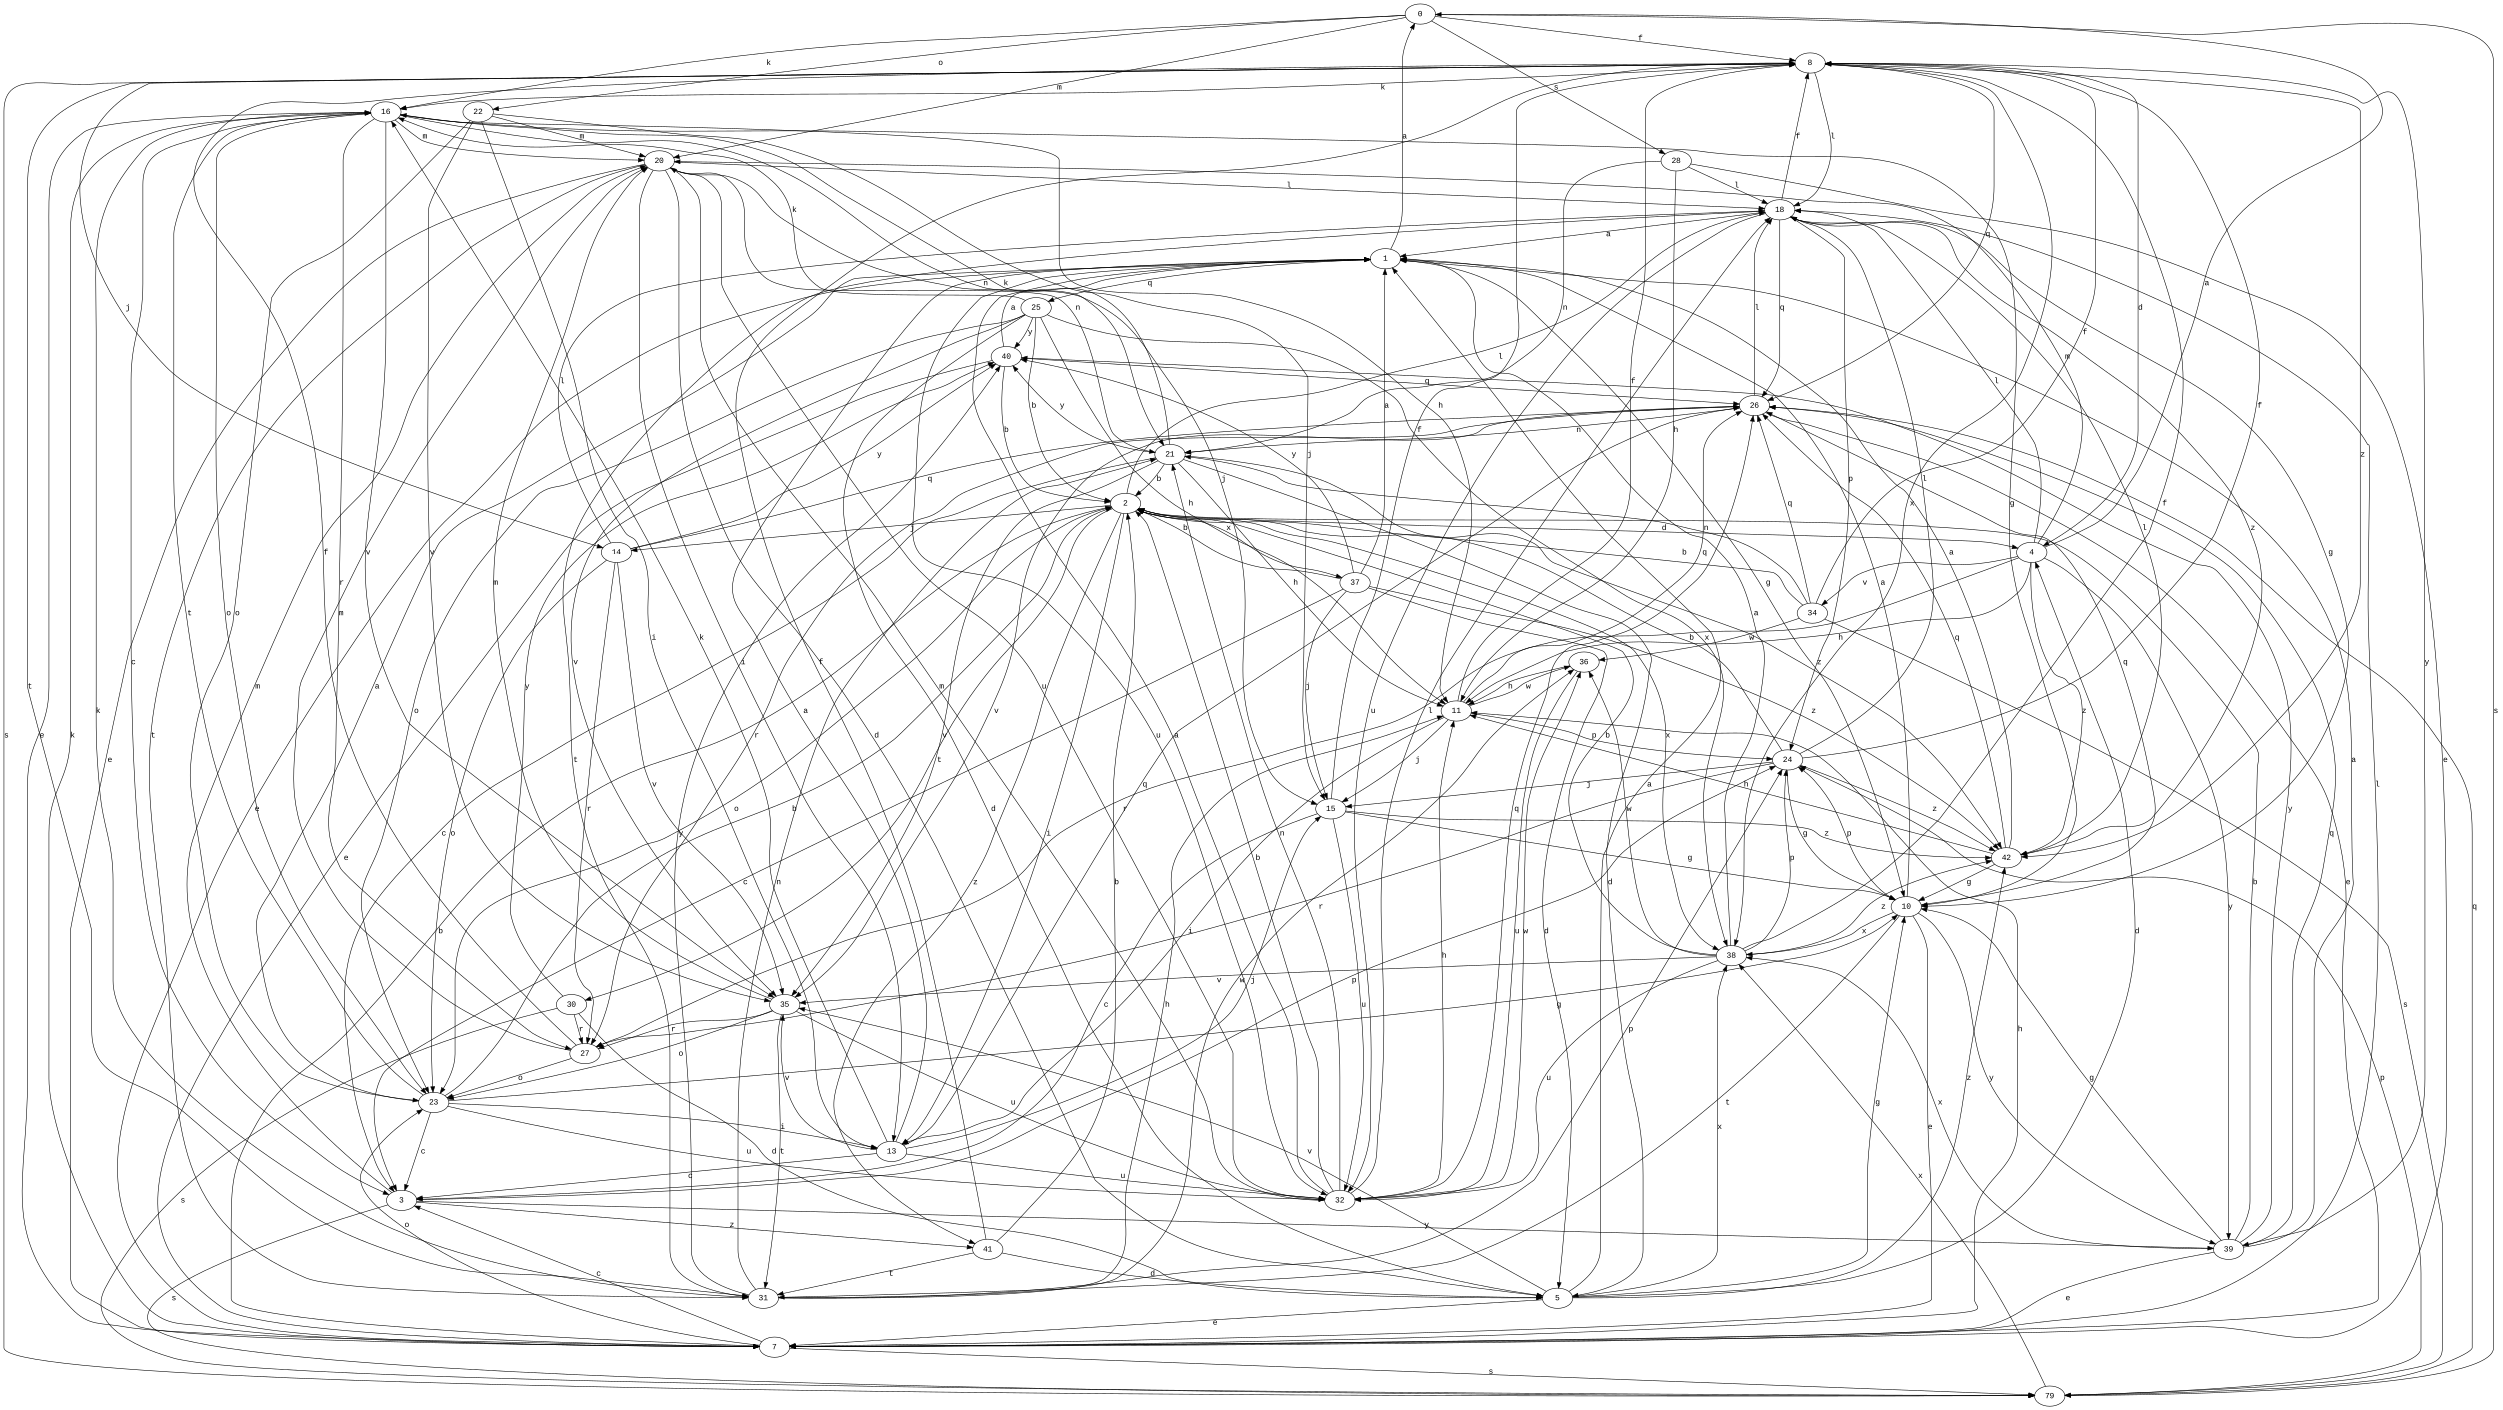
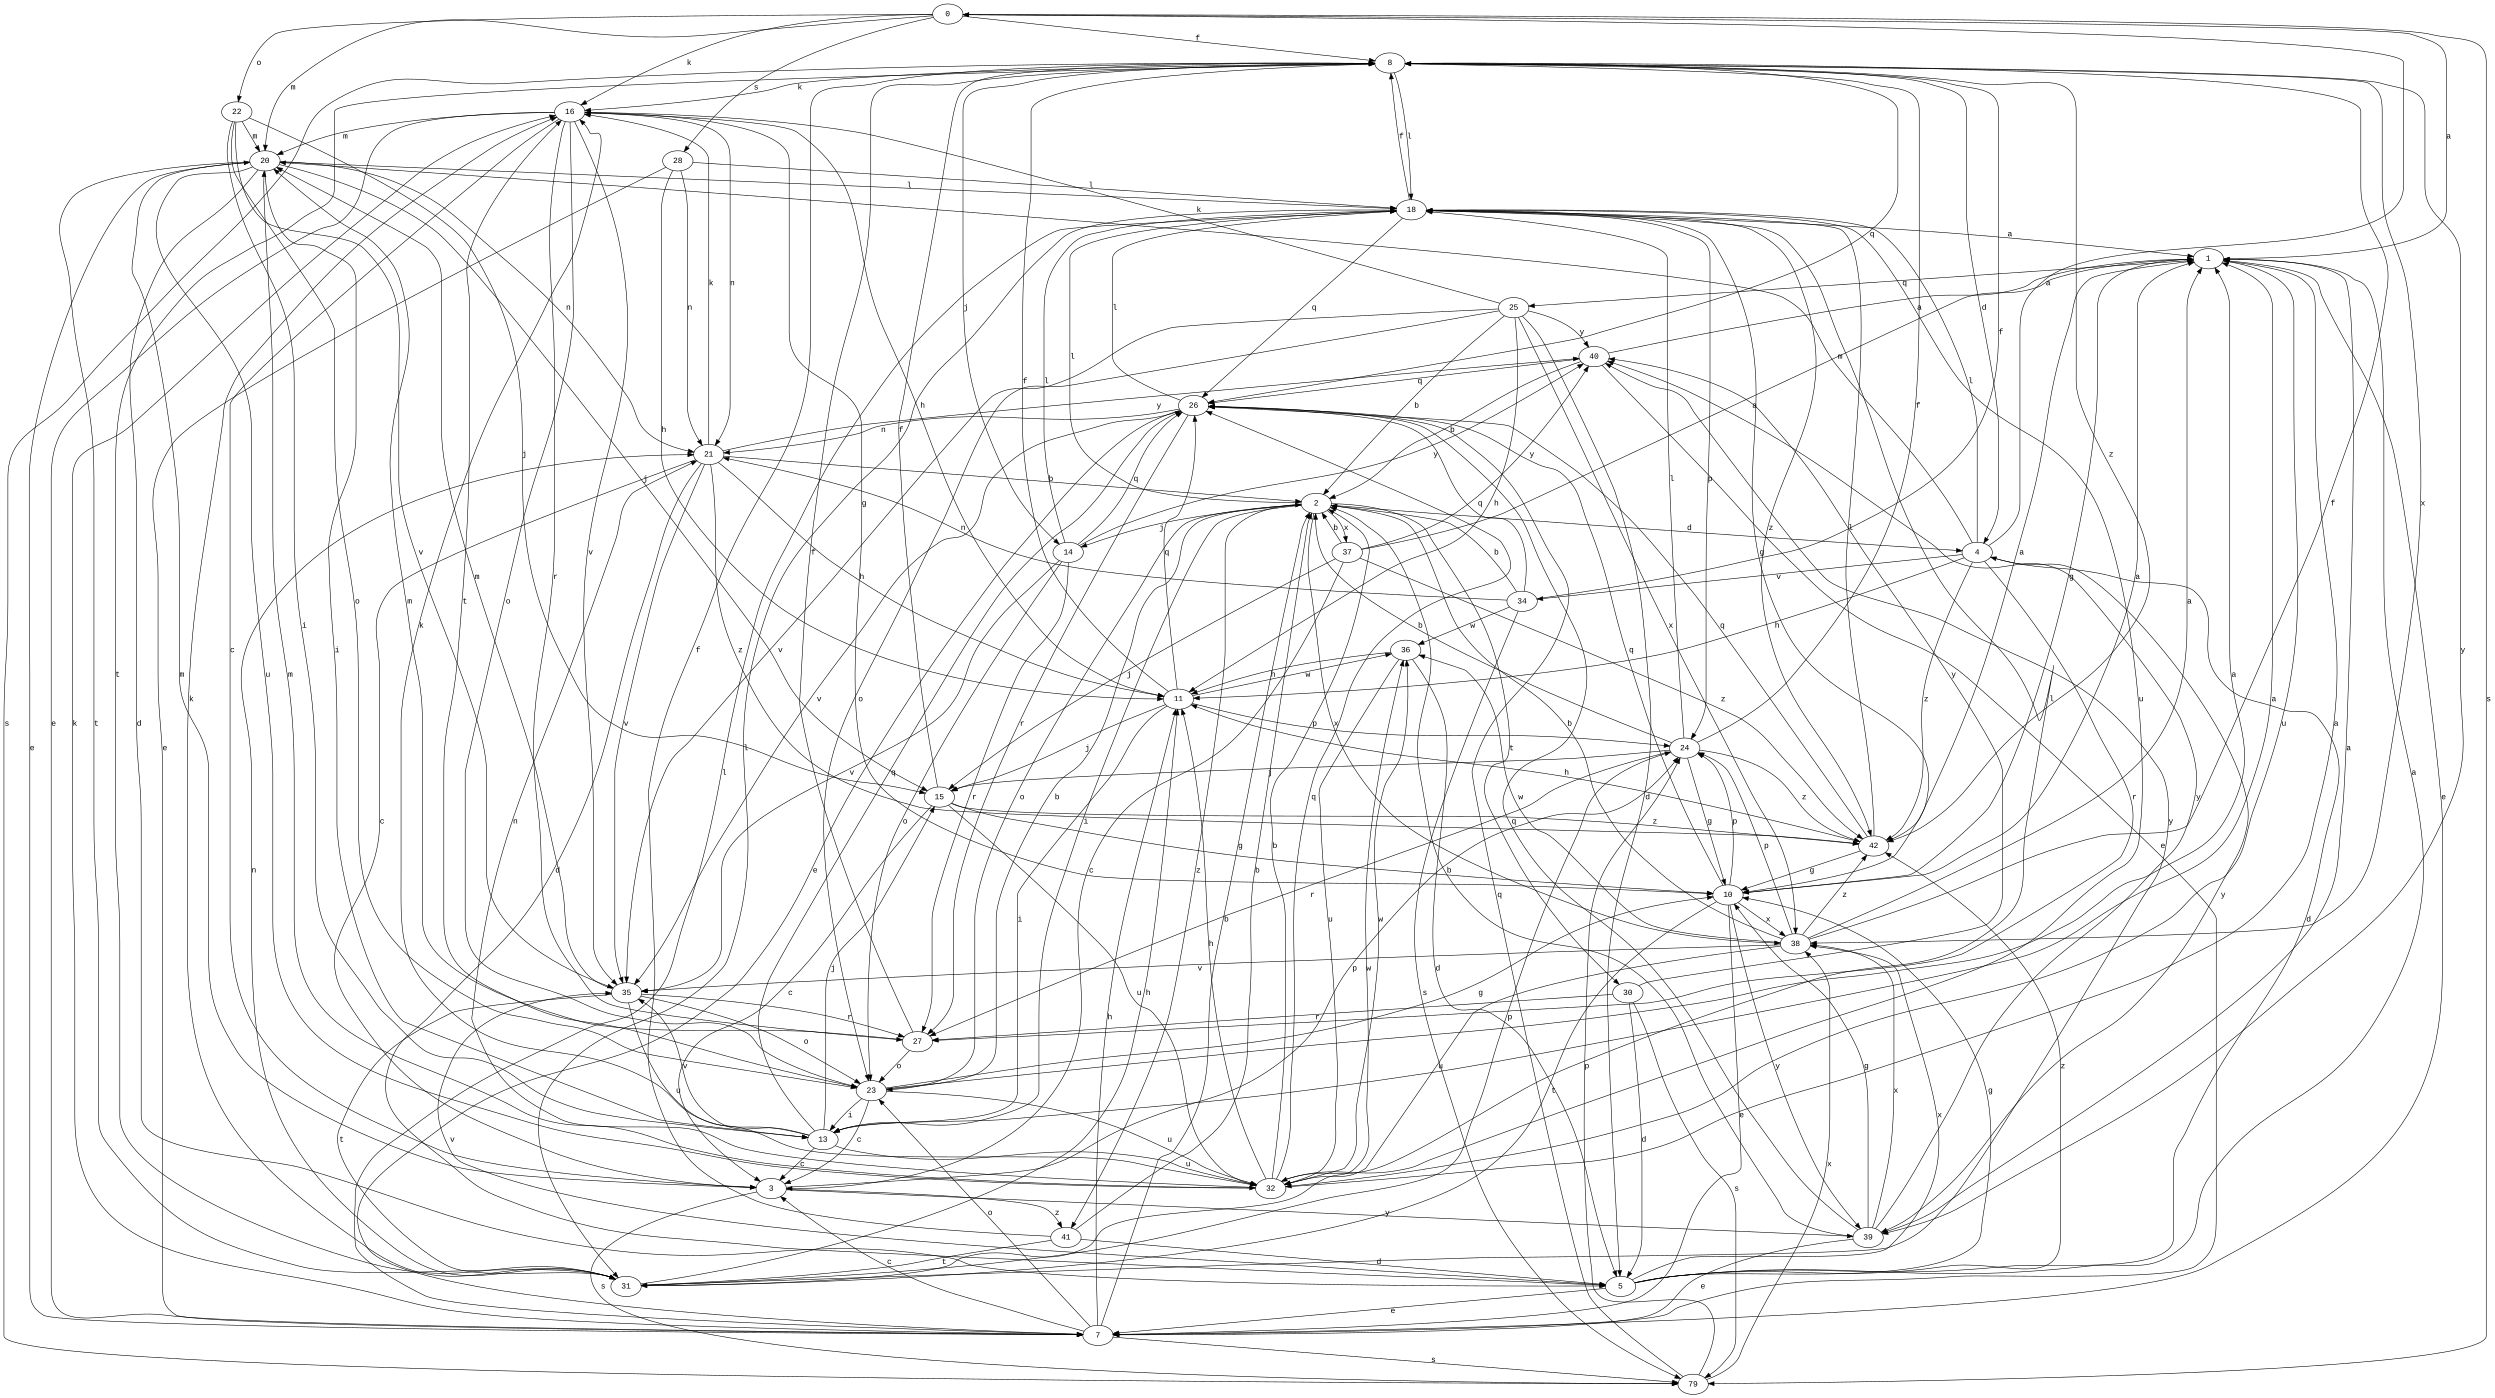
(576, 760) -> (746, 748)
(1550, 841) -> (1438, 980)
